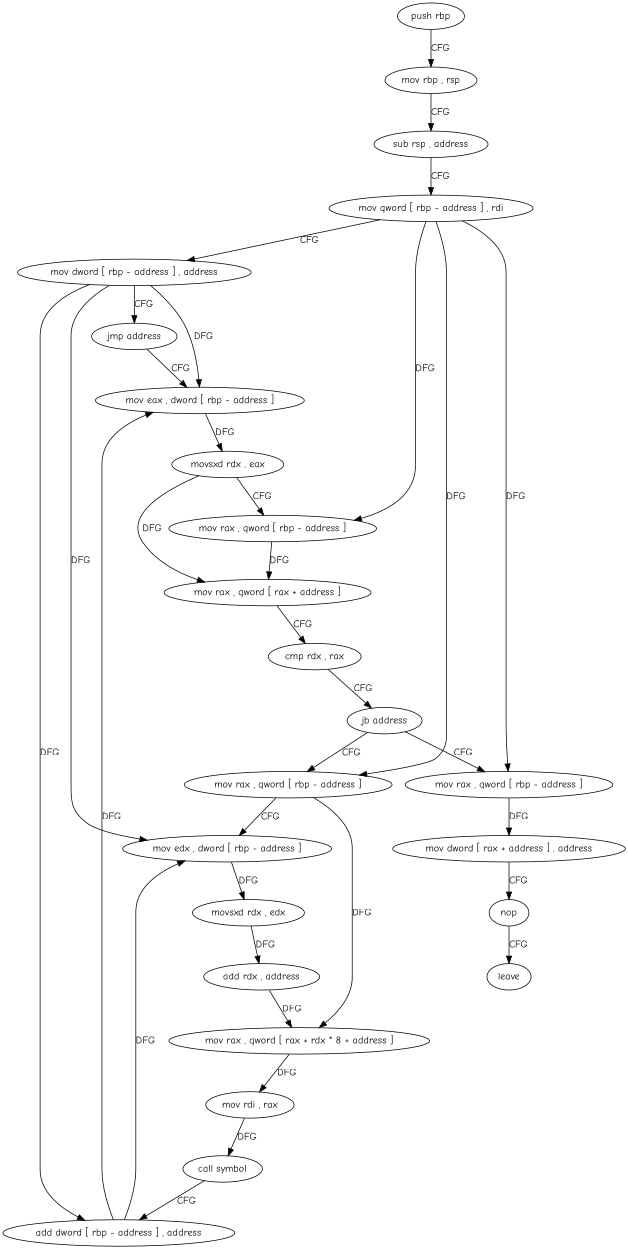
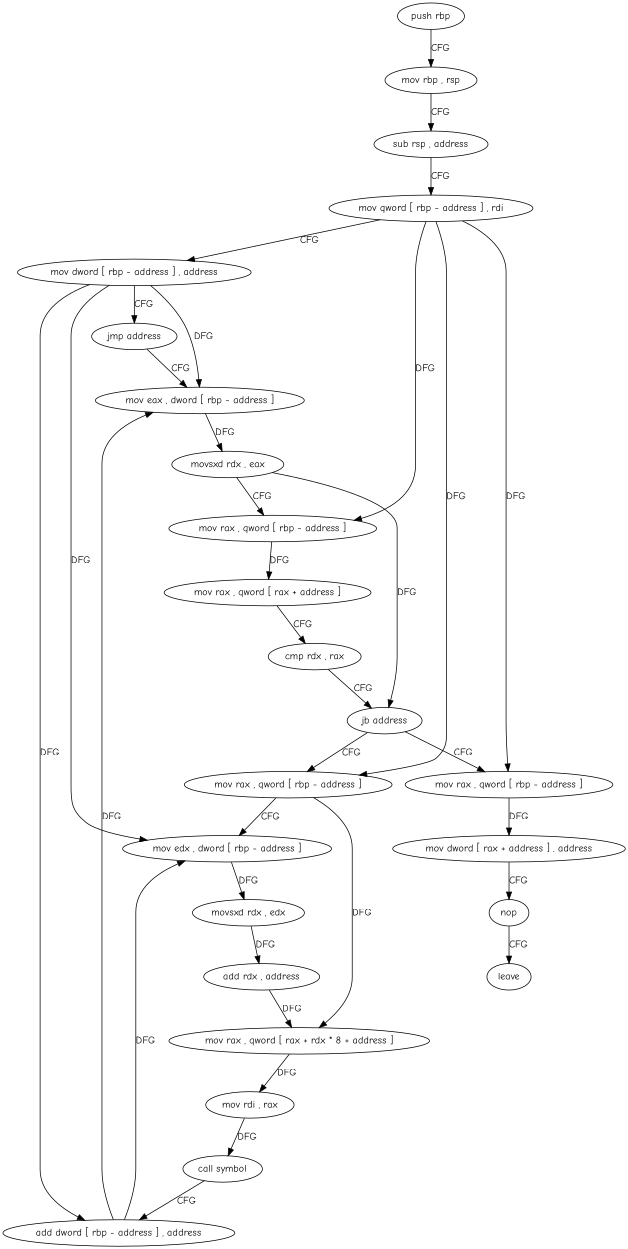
(138, 527) -> (397, 543)
